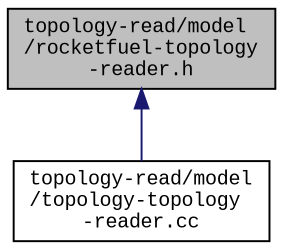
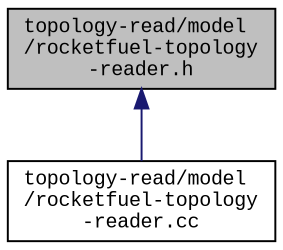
(142, 201) -> (142, 201)
